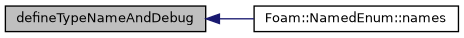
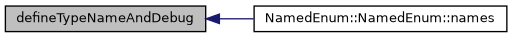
(356, 19) -> (380, 19)
